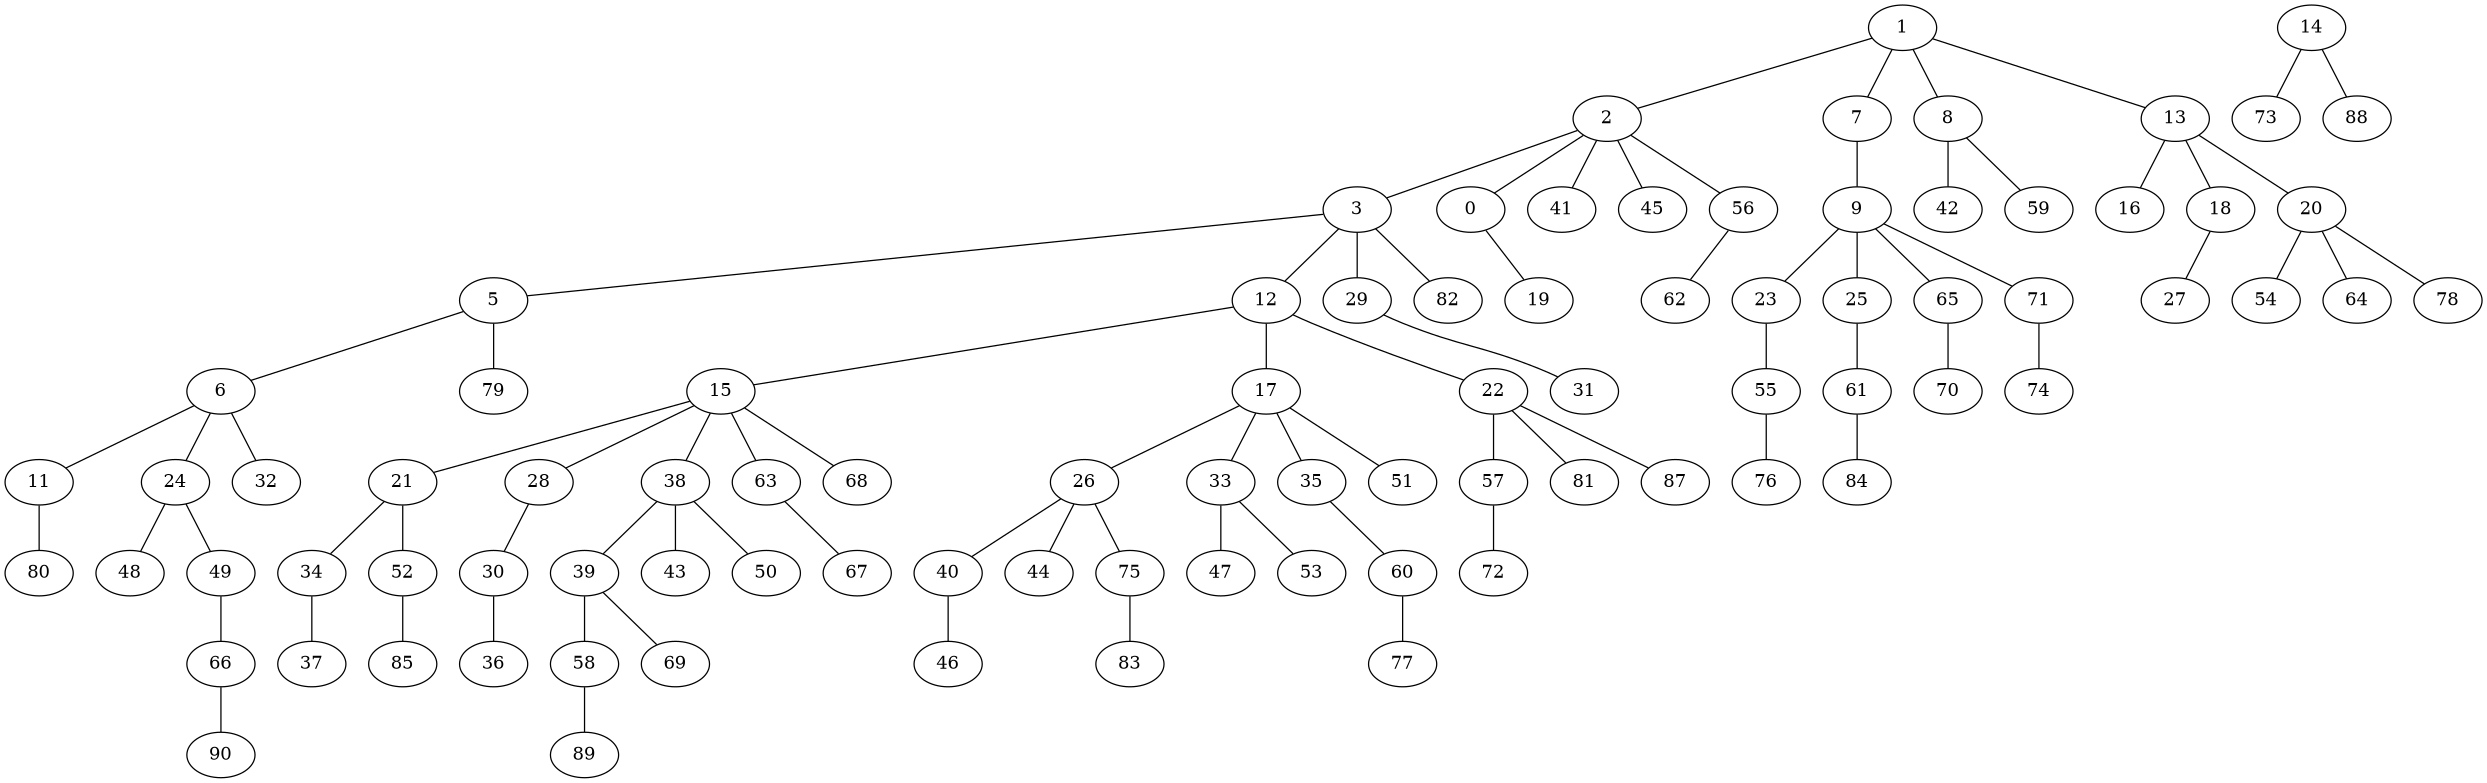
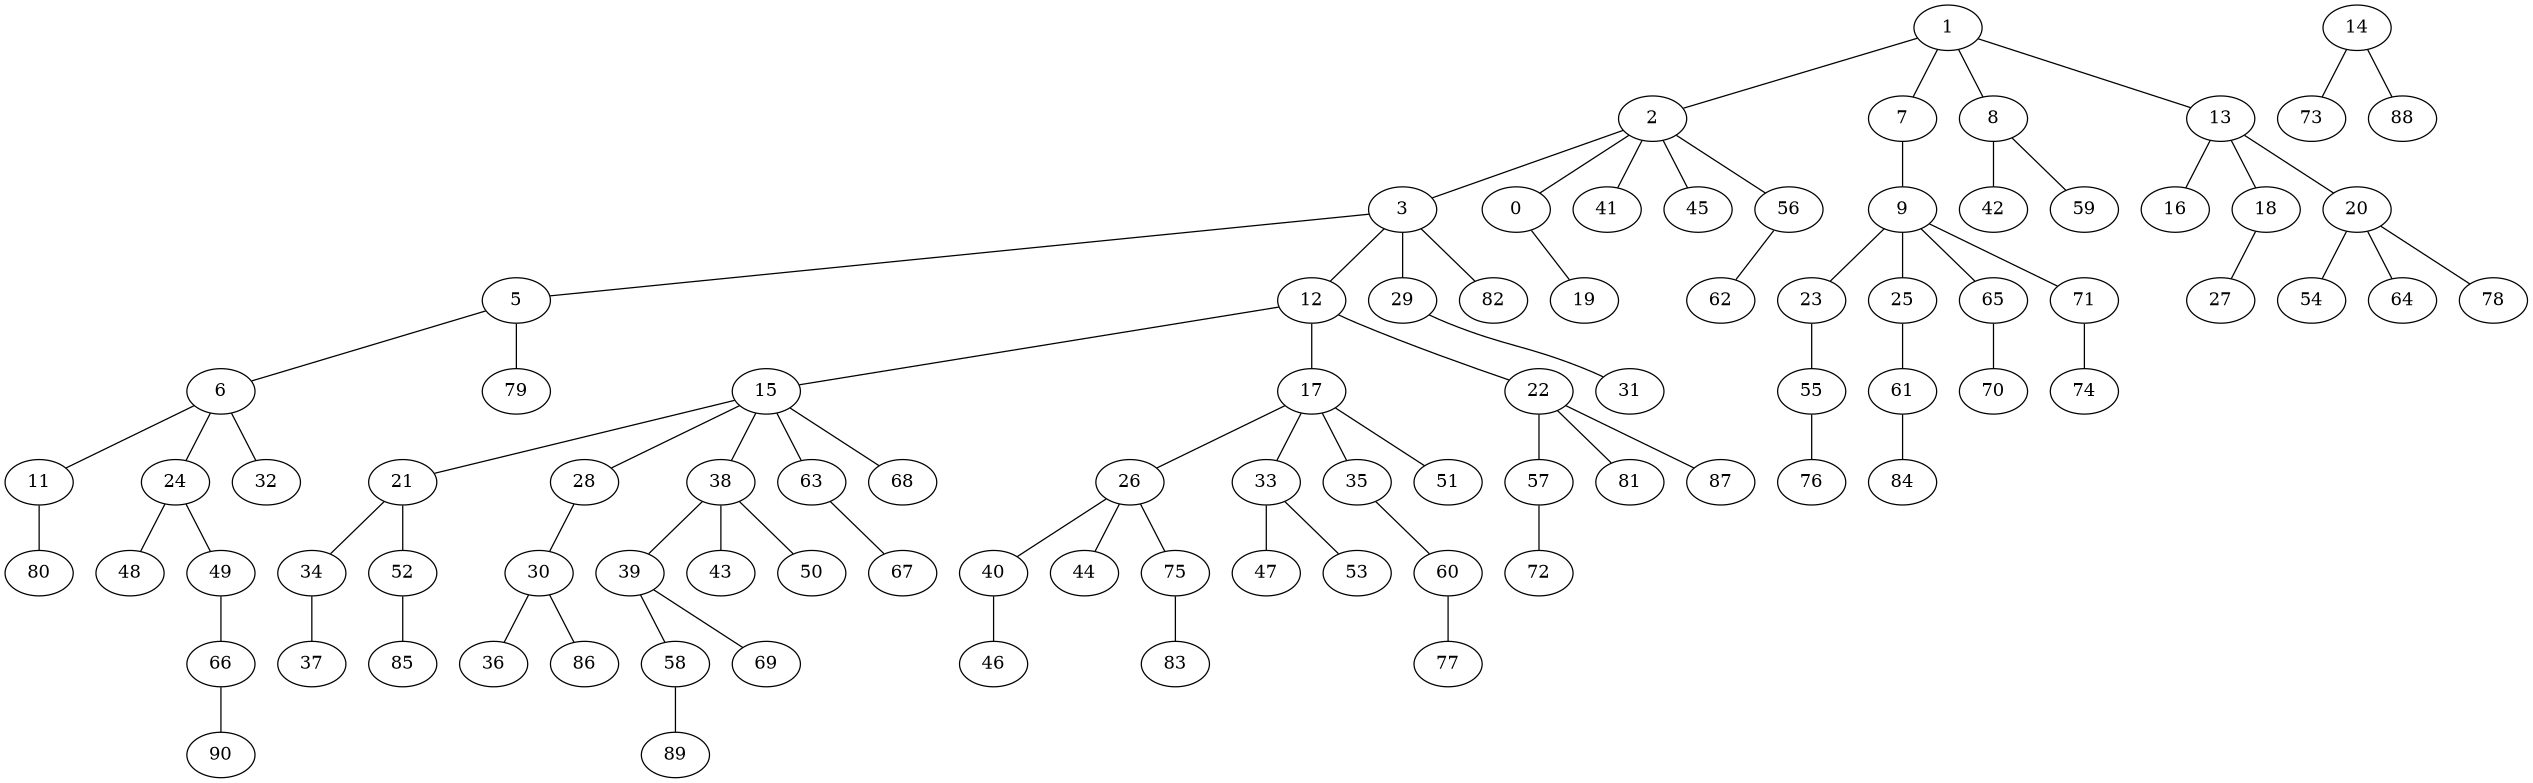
none -> (585, 664)
